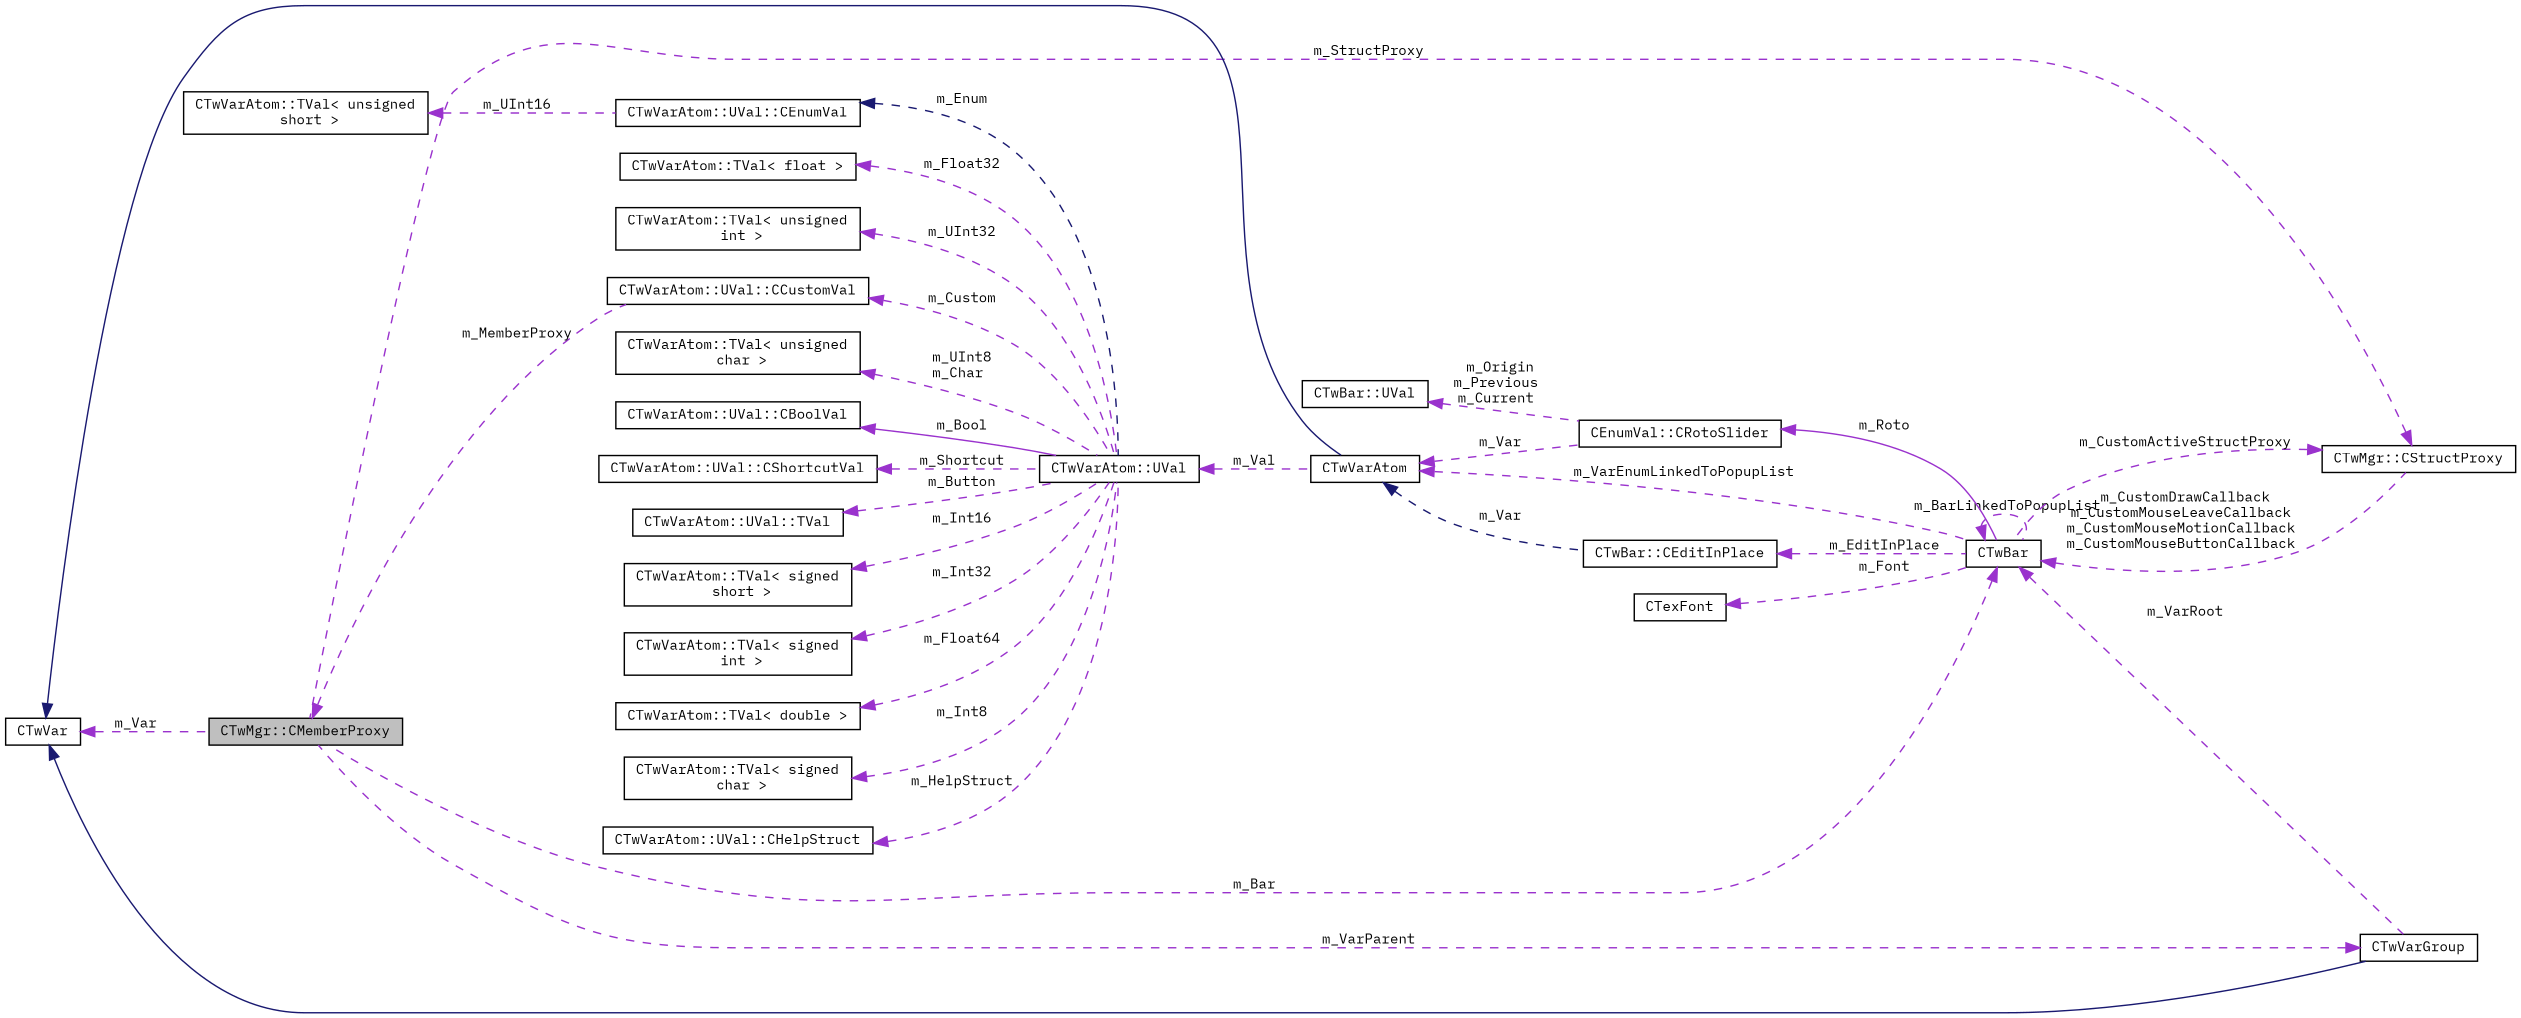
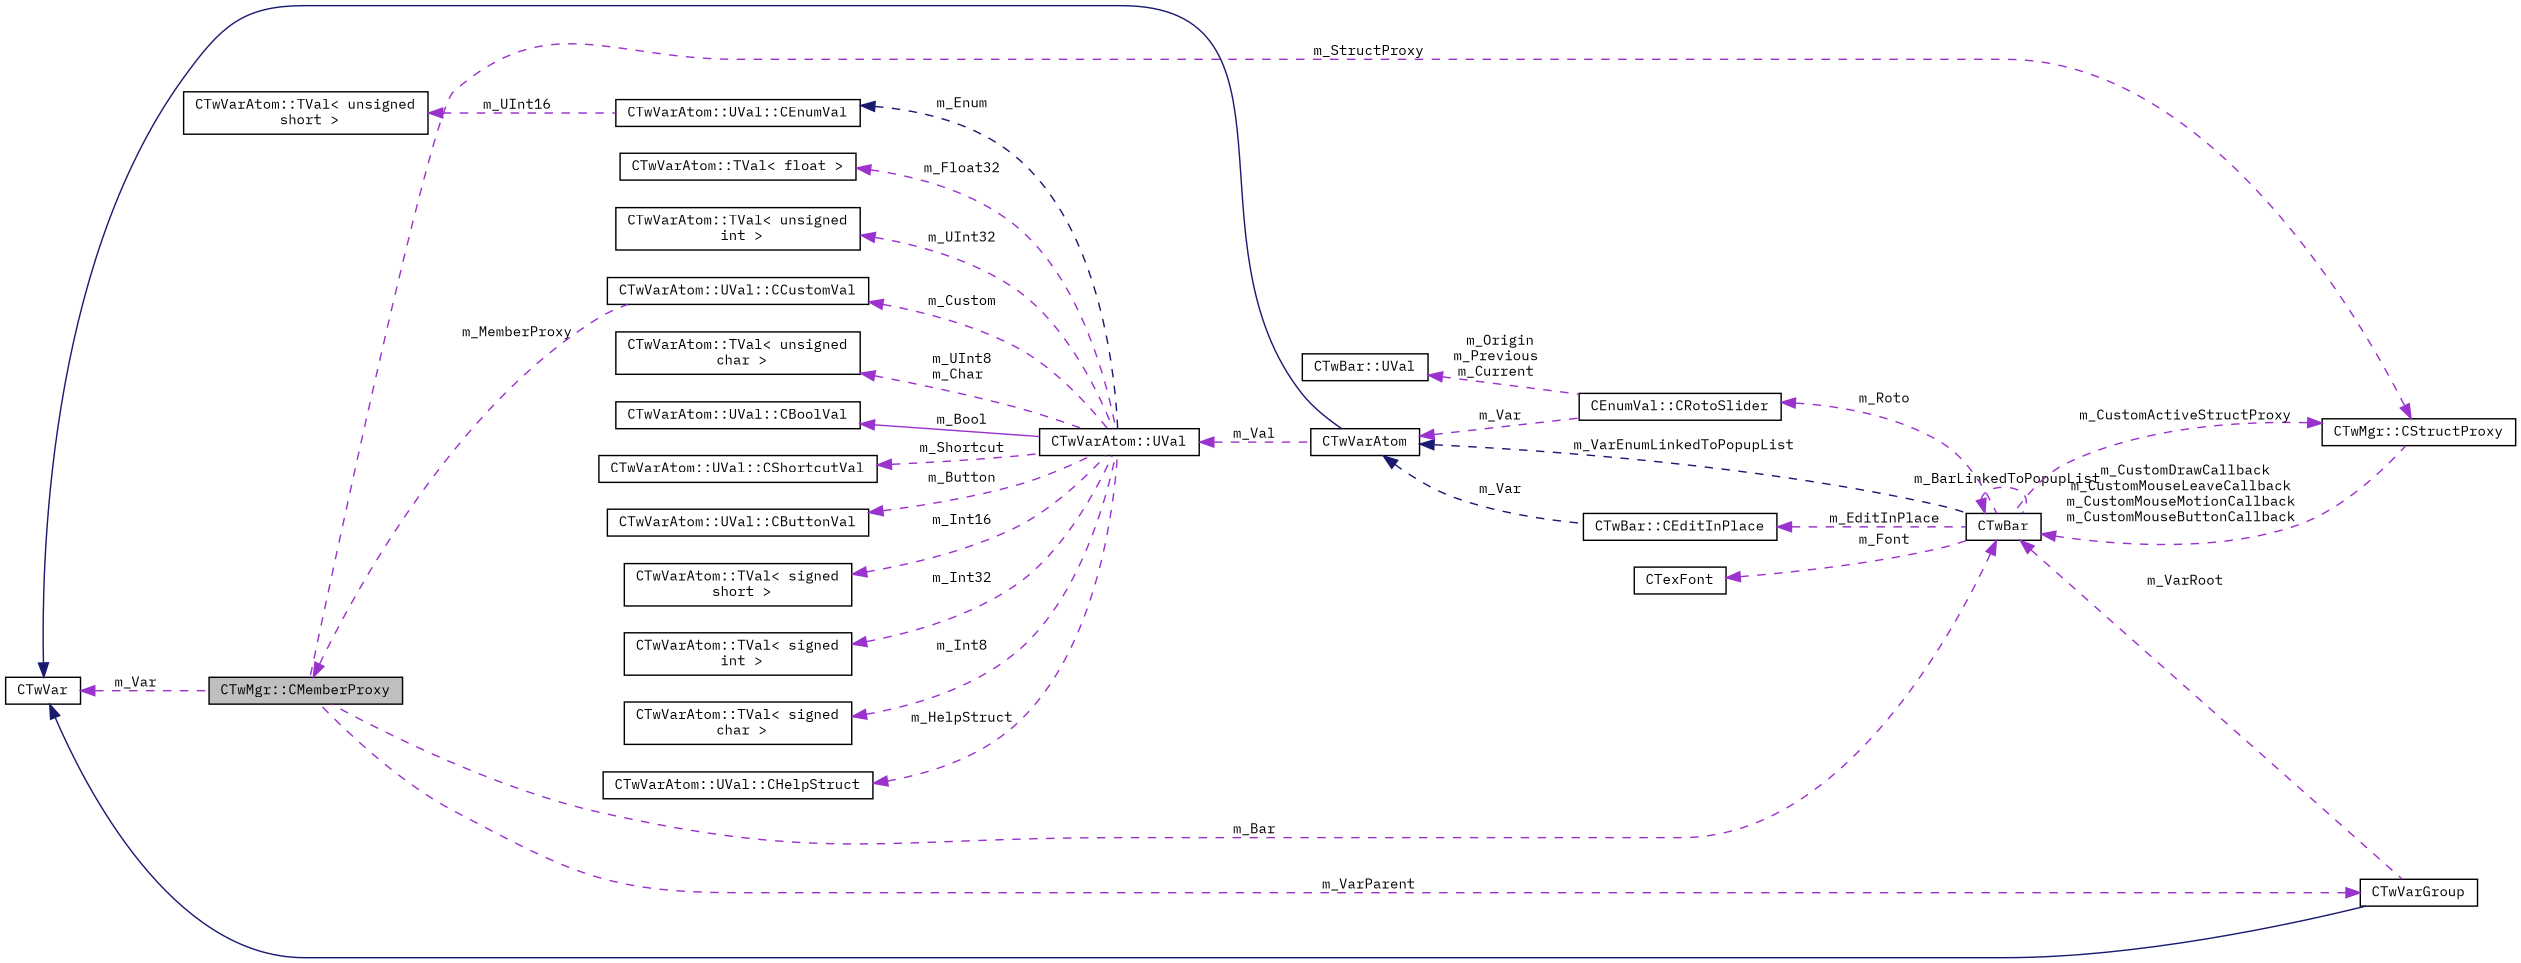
(1914, 456) -> (1914, 429)
(1703, 494) -> (1703, 467)
(738, 523) -> (738, 523)
(738, 716) -> none
